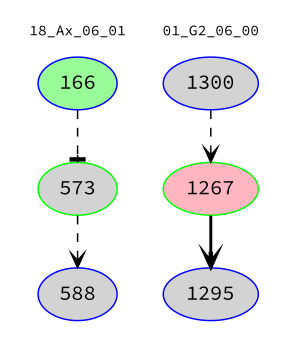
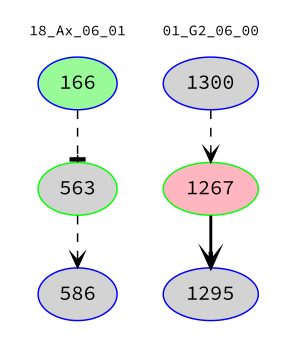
(78, 189) -> (78, 189)
(78, 294) -> (78, 294)
